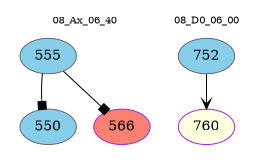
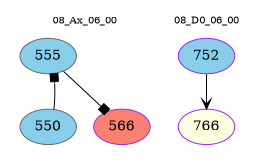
(85, 21) -> (85, 21)
(206, 56) -> (206, 56)
(42, 87) -> (55, 97)
(206, 127) -> (206, 127)
